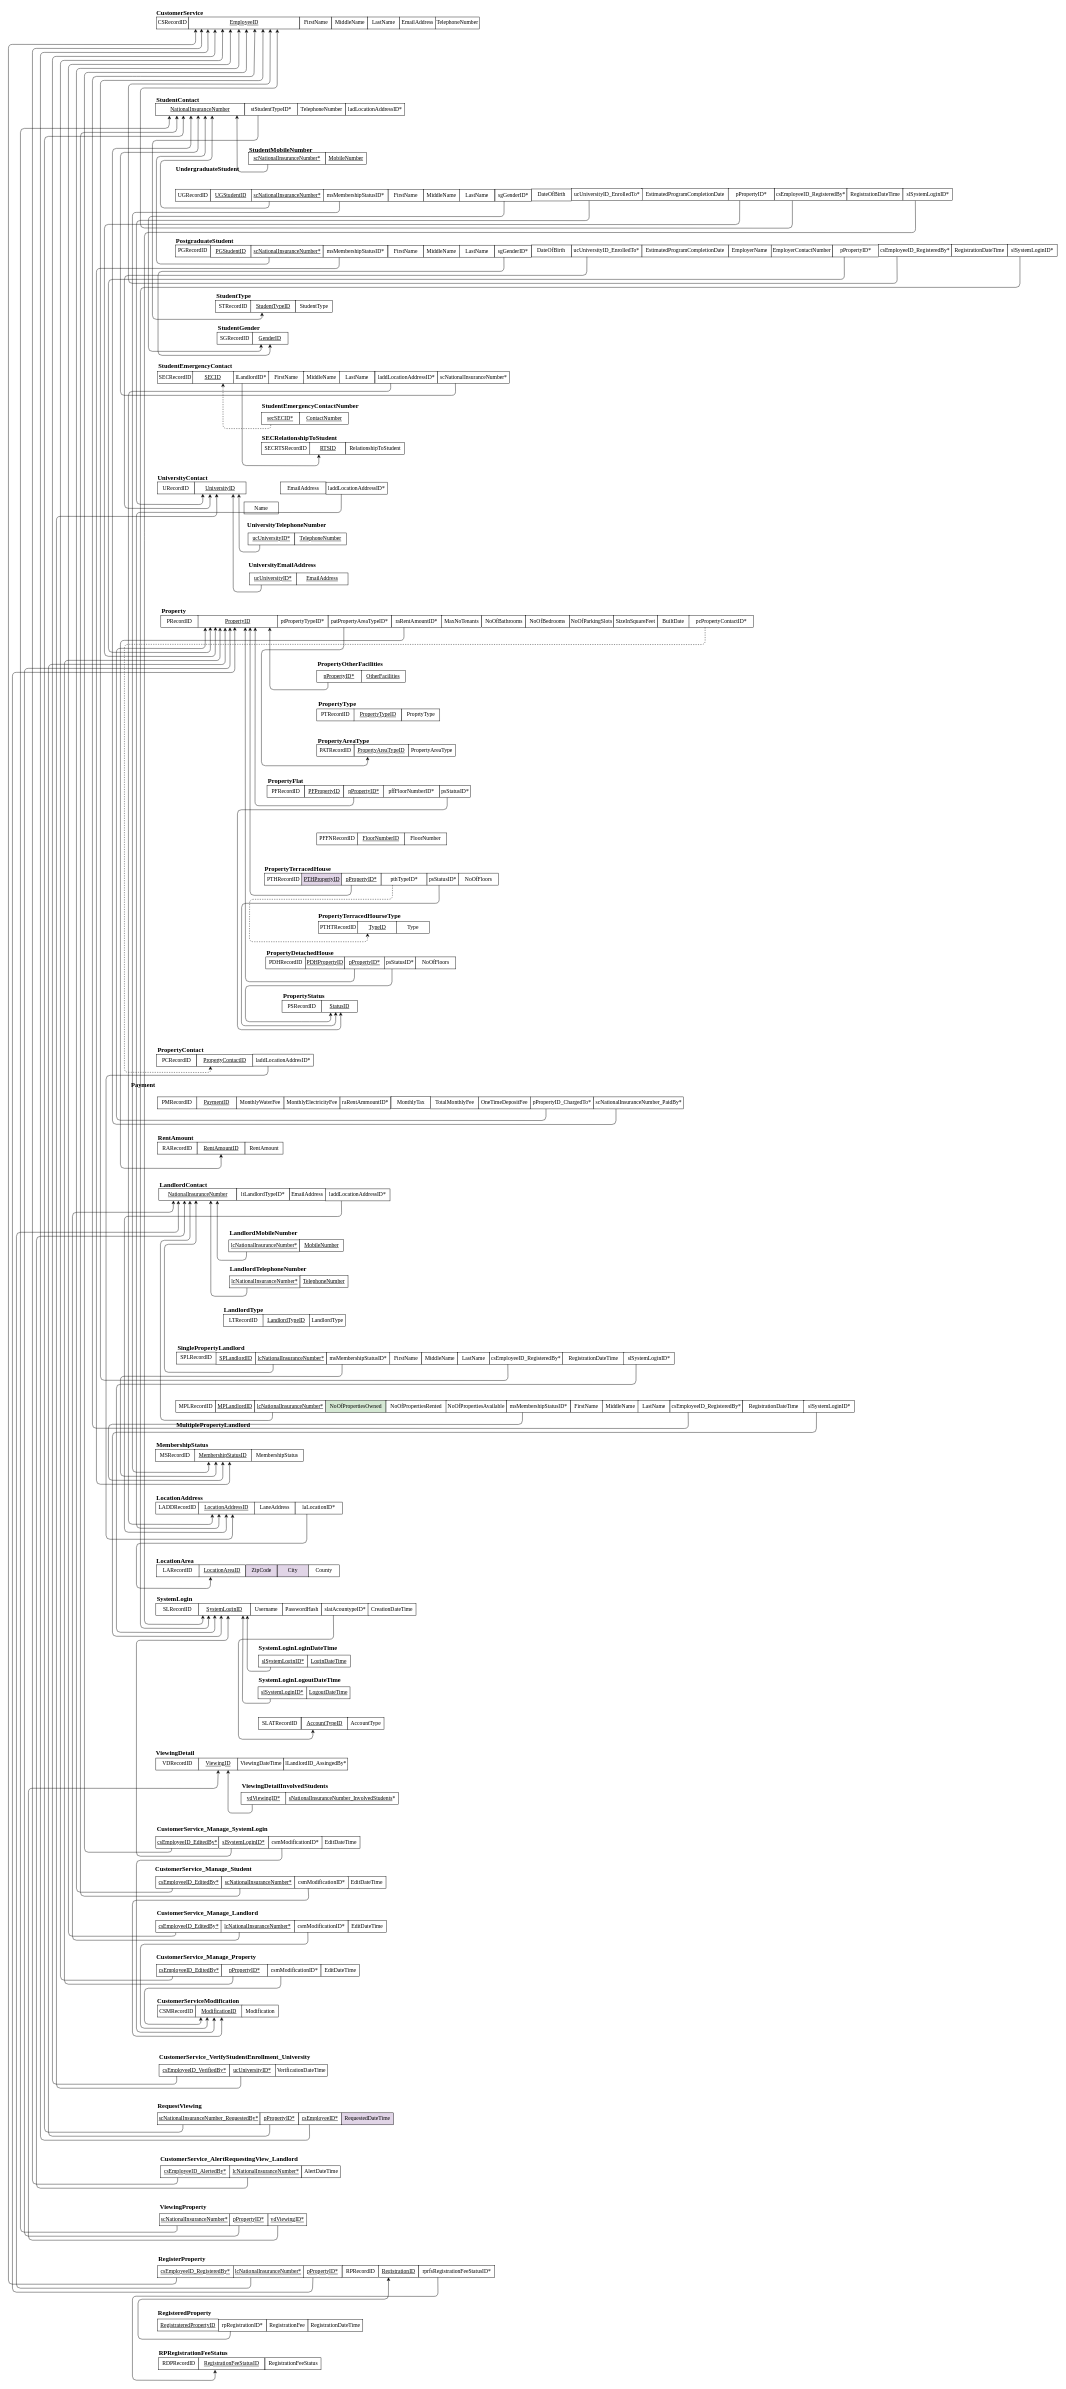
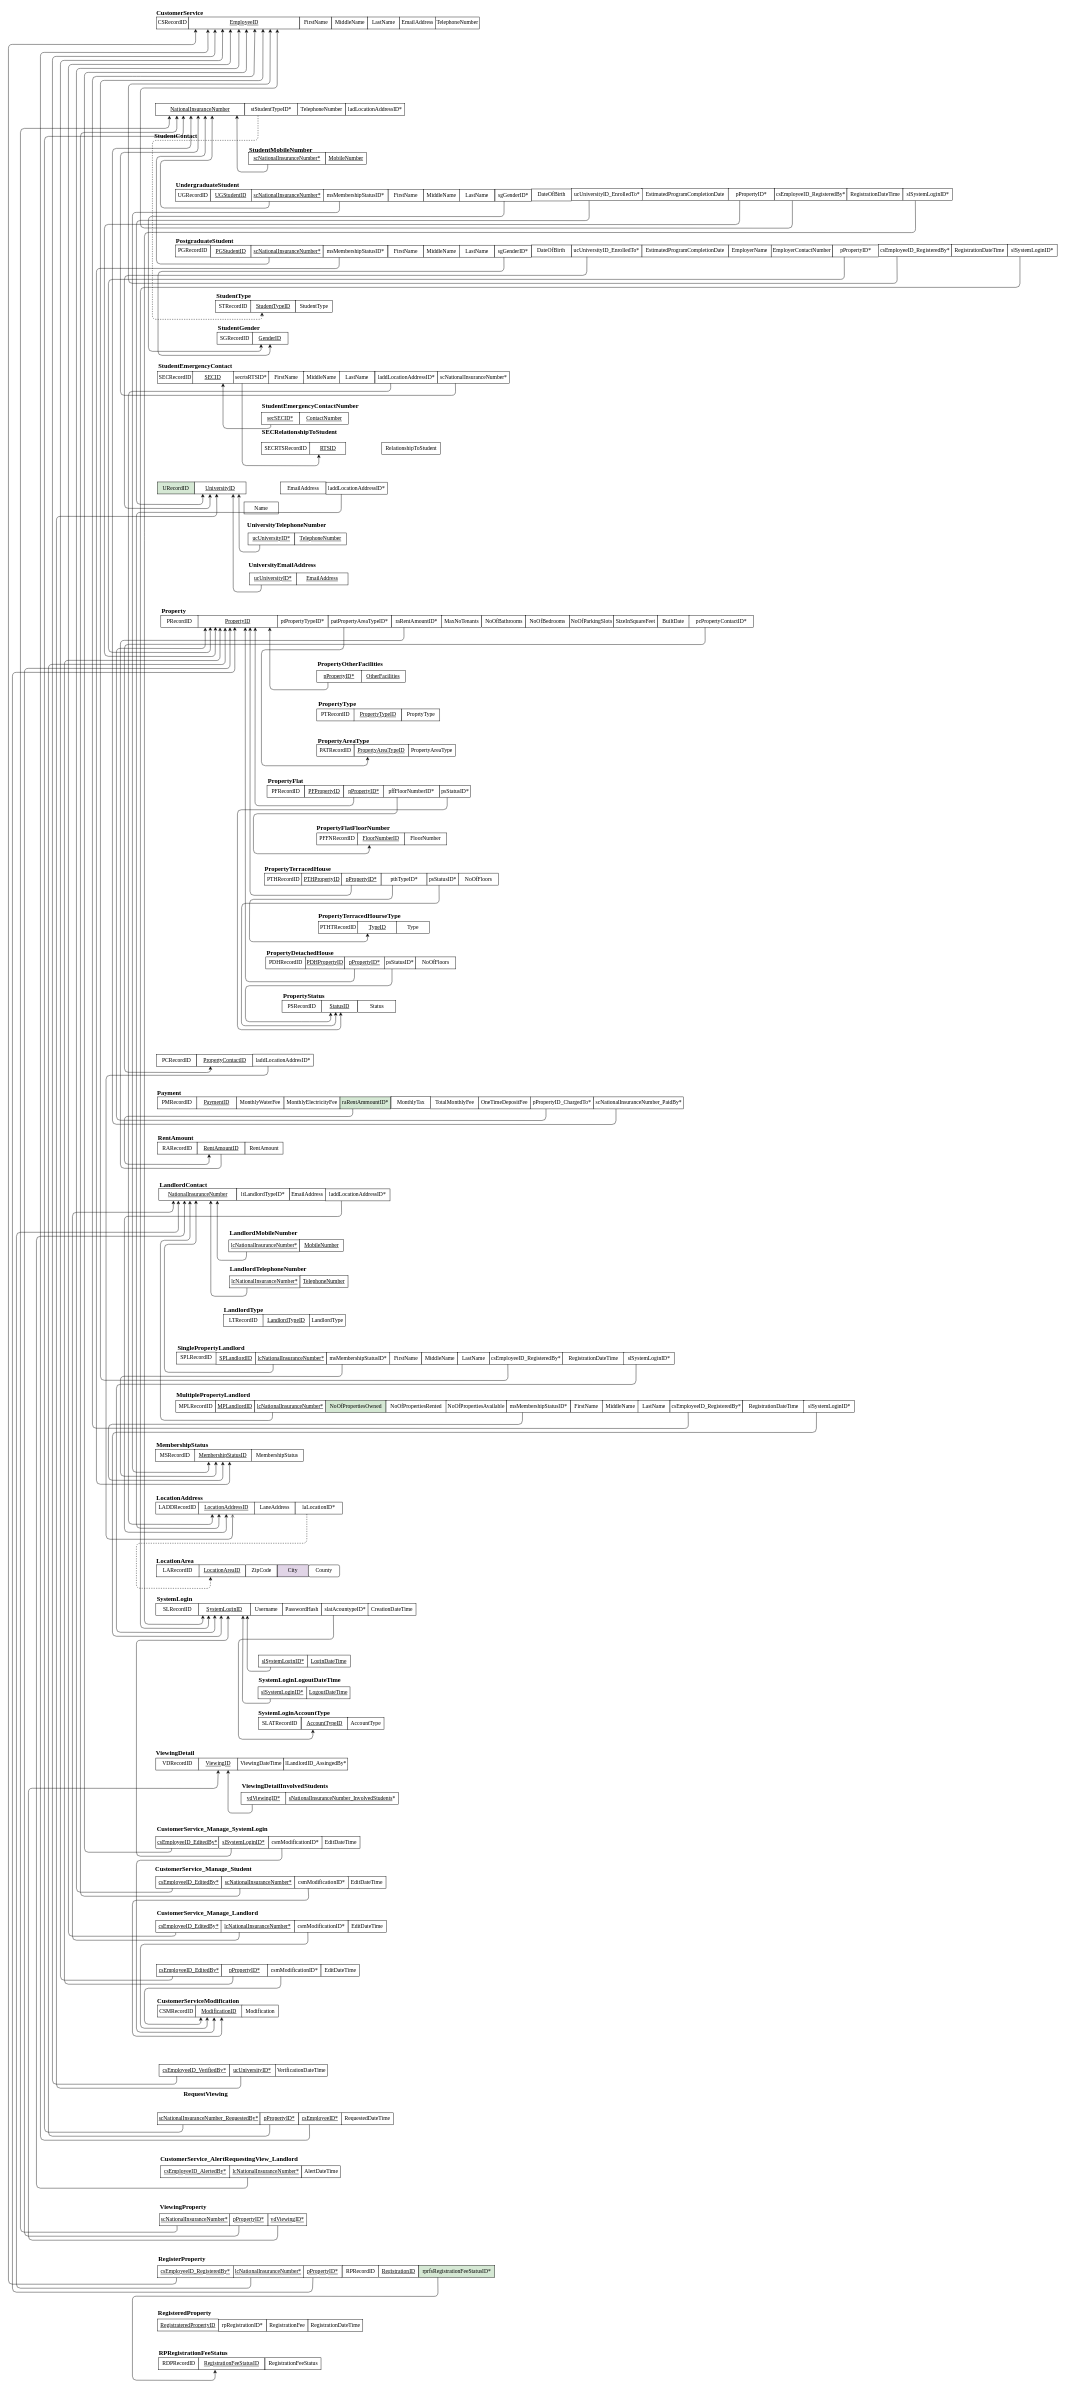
(201, 32) -> none
(177, 99) -> (175, 135)
(207, 168) -> (207, 184)
(152, 222) -> (152, 222)
(251, 377) -> (251, 377)
(267, 429) -> (267, 429)
(299, 437) -> (299, 431)
(375, 449) -> (411, 449)
(182, 476) -> none
(176, 488) -> (176, 488)
(160, 644) -> (160, 644)
none -> (352, 827)
none -> (369, 849)
(321, 879) -> (321, 879)
(249, 905) -> (249, 905)
none -> (377, 1007)
(180, 1049) -> none
(144, 1084) -> (170, 1092)
(365, 1103) -> (365, 1103)
none -> (209, 1158)
(221, 1158) -> (221, 1156)
(211, 1425) -> (211, 1395)
(232, 1518) -> (232, 1517)
(170, 1543) -> (170, 1543)
(261, 1571) -> (261, 1571)
(324, 1571) -> (324, 1571)
(298, 1647) -> none
none -> (295, 1712)
(205, 1956) -> none
(232, 2056) -> none
(181, 2105) -> (207, 2093)
(367, 2119) -> (367, 2119)
(457, 2272) -> (457, 2272)
(388, 2281) -> none
